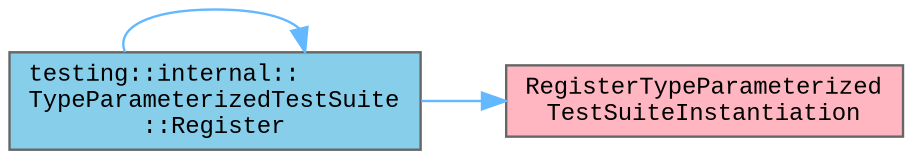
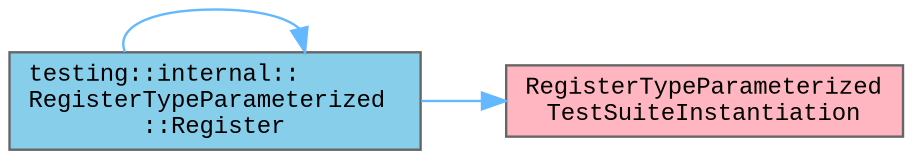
(215, 101) -> (215, 101)
